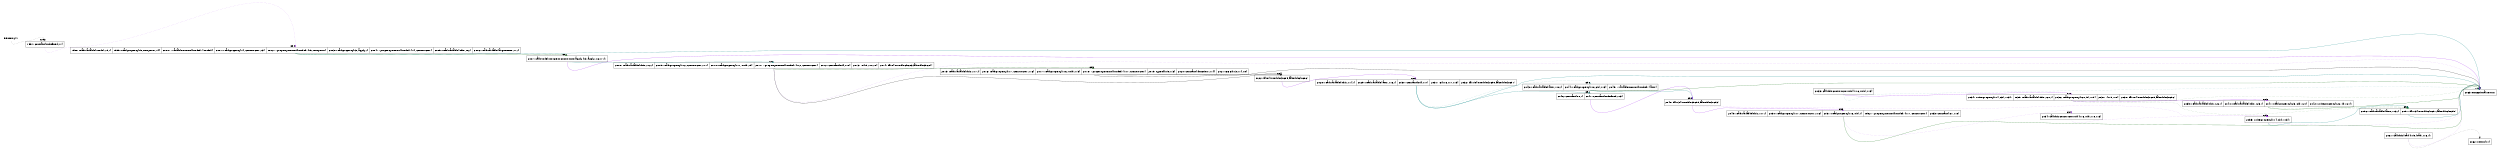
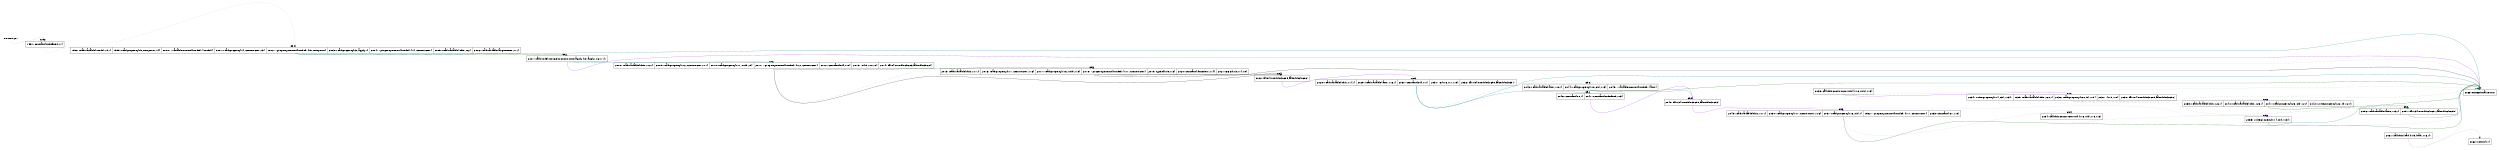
(11, 38) -> (11, 38)
(2184, 100) -> (2184, 100)
